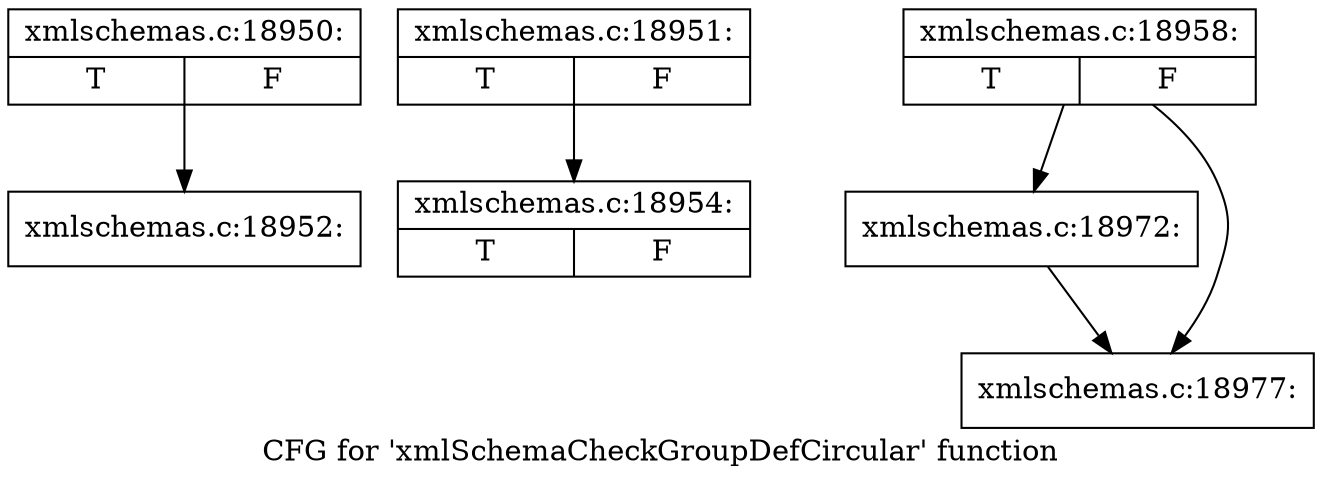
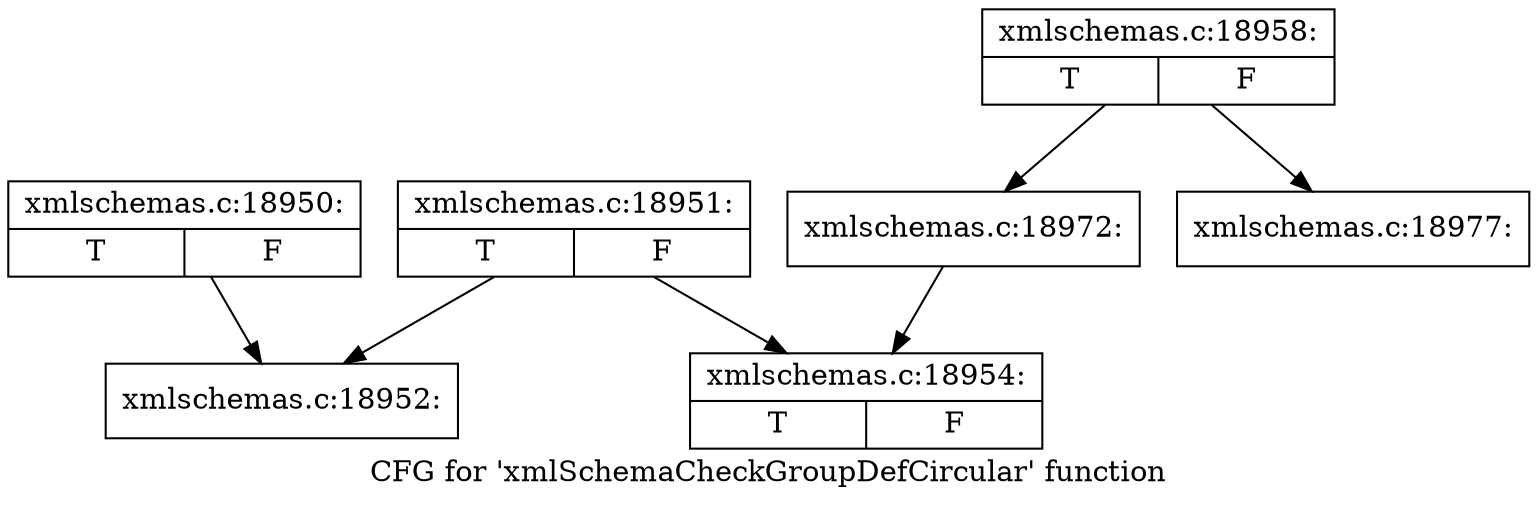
(1073, 301) -> (923, 301)
none -> (428, 315)
